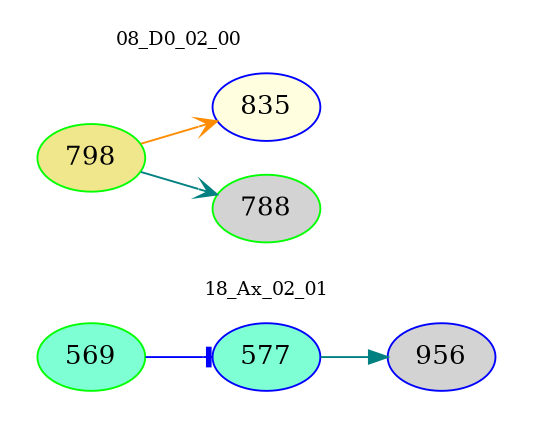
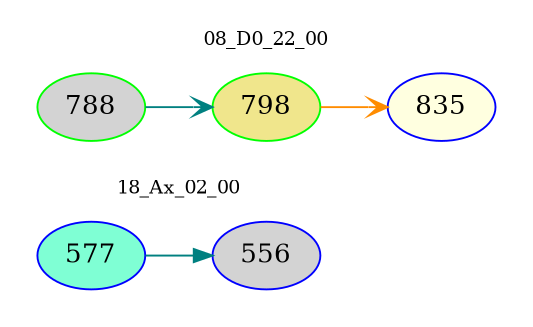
(179, 40) -> (266, 40)
(170, 181) -> (170, 107)
(266, 290) -> (179, 189)
(91, 357) -> none
(442, 357) -> (266, 256)
